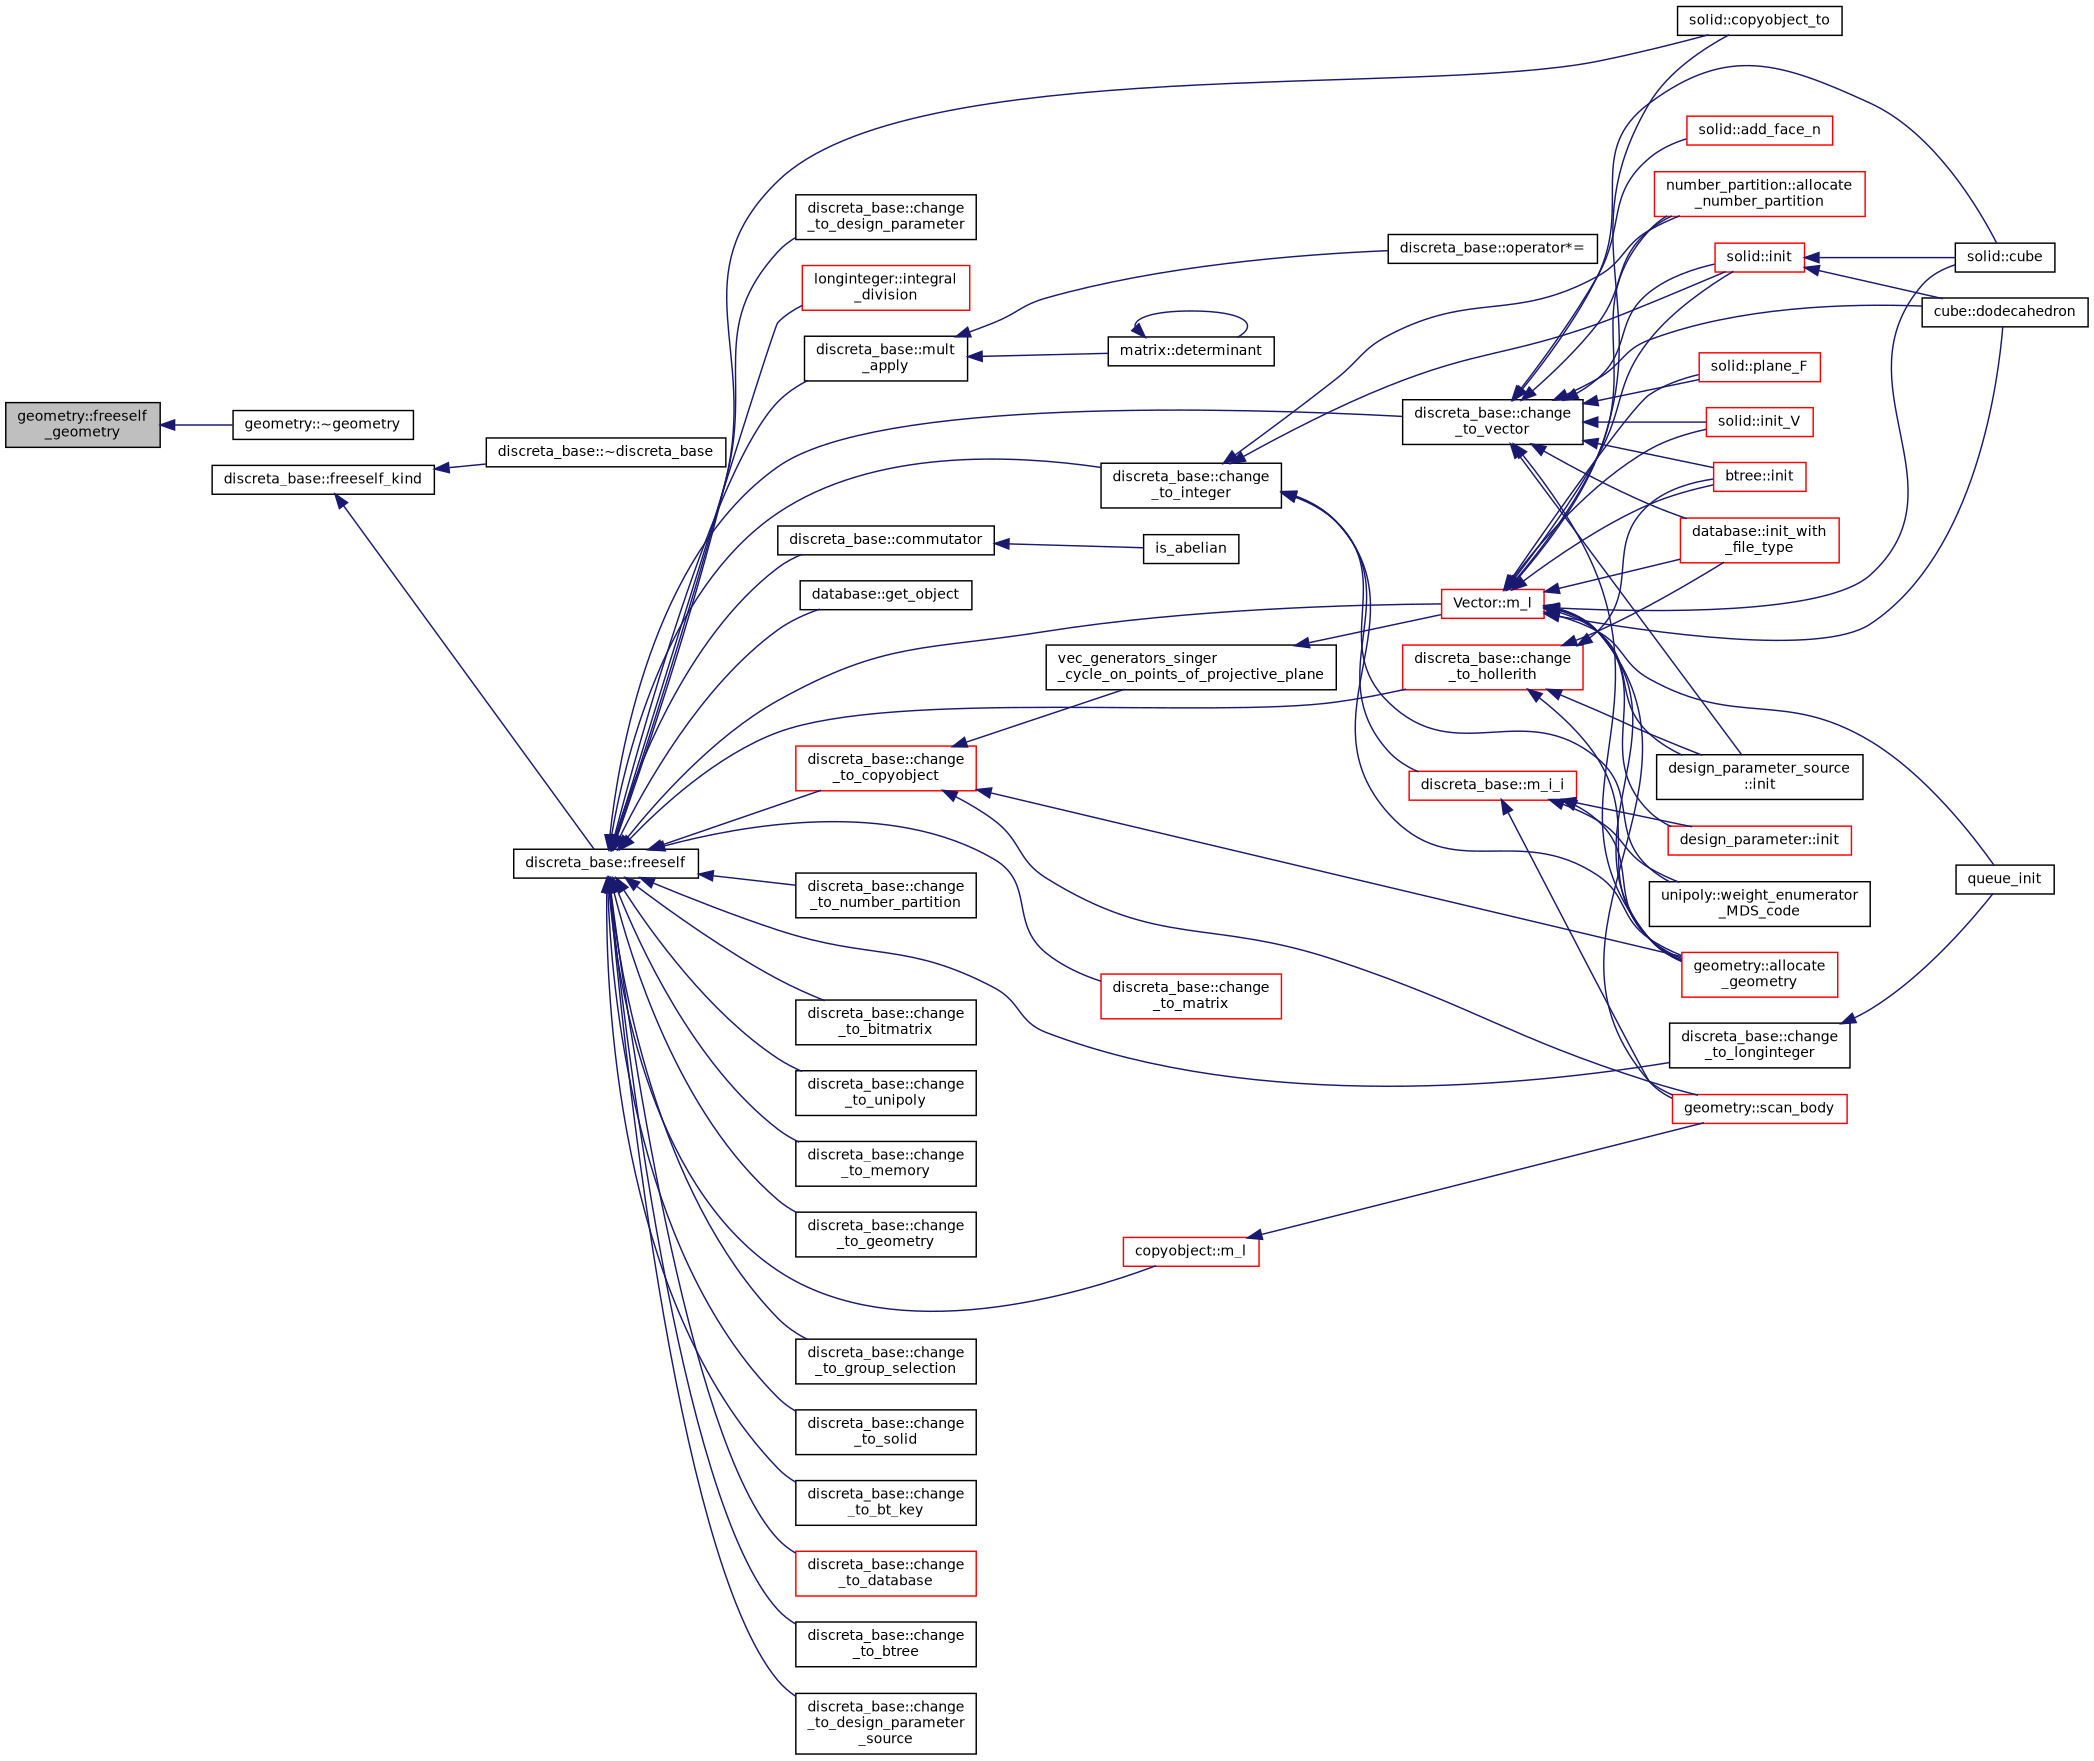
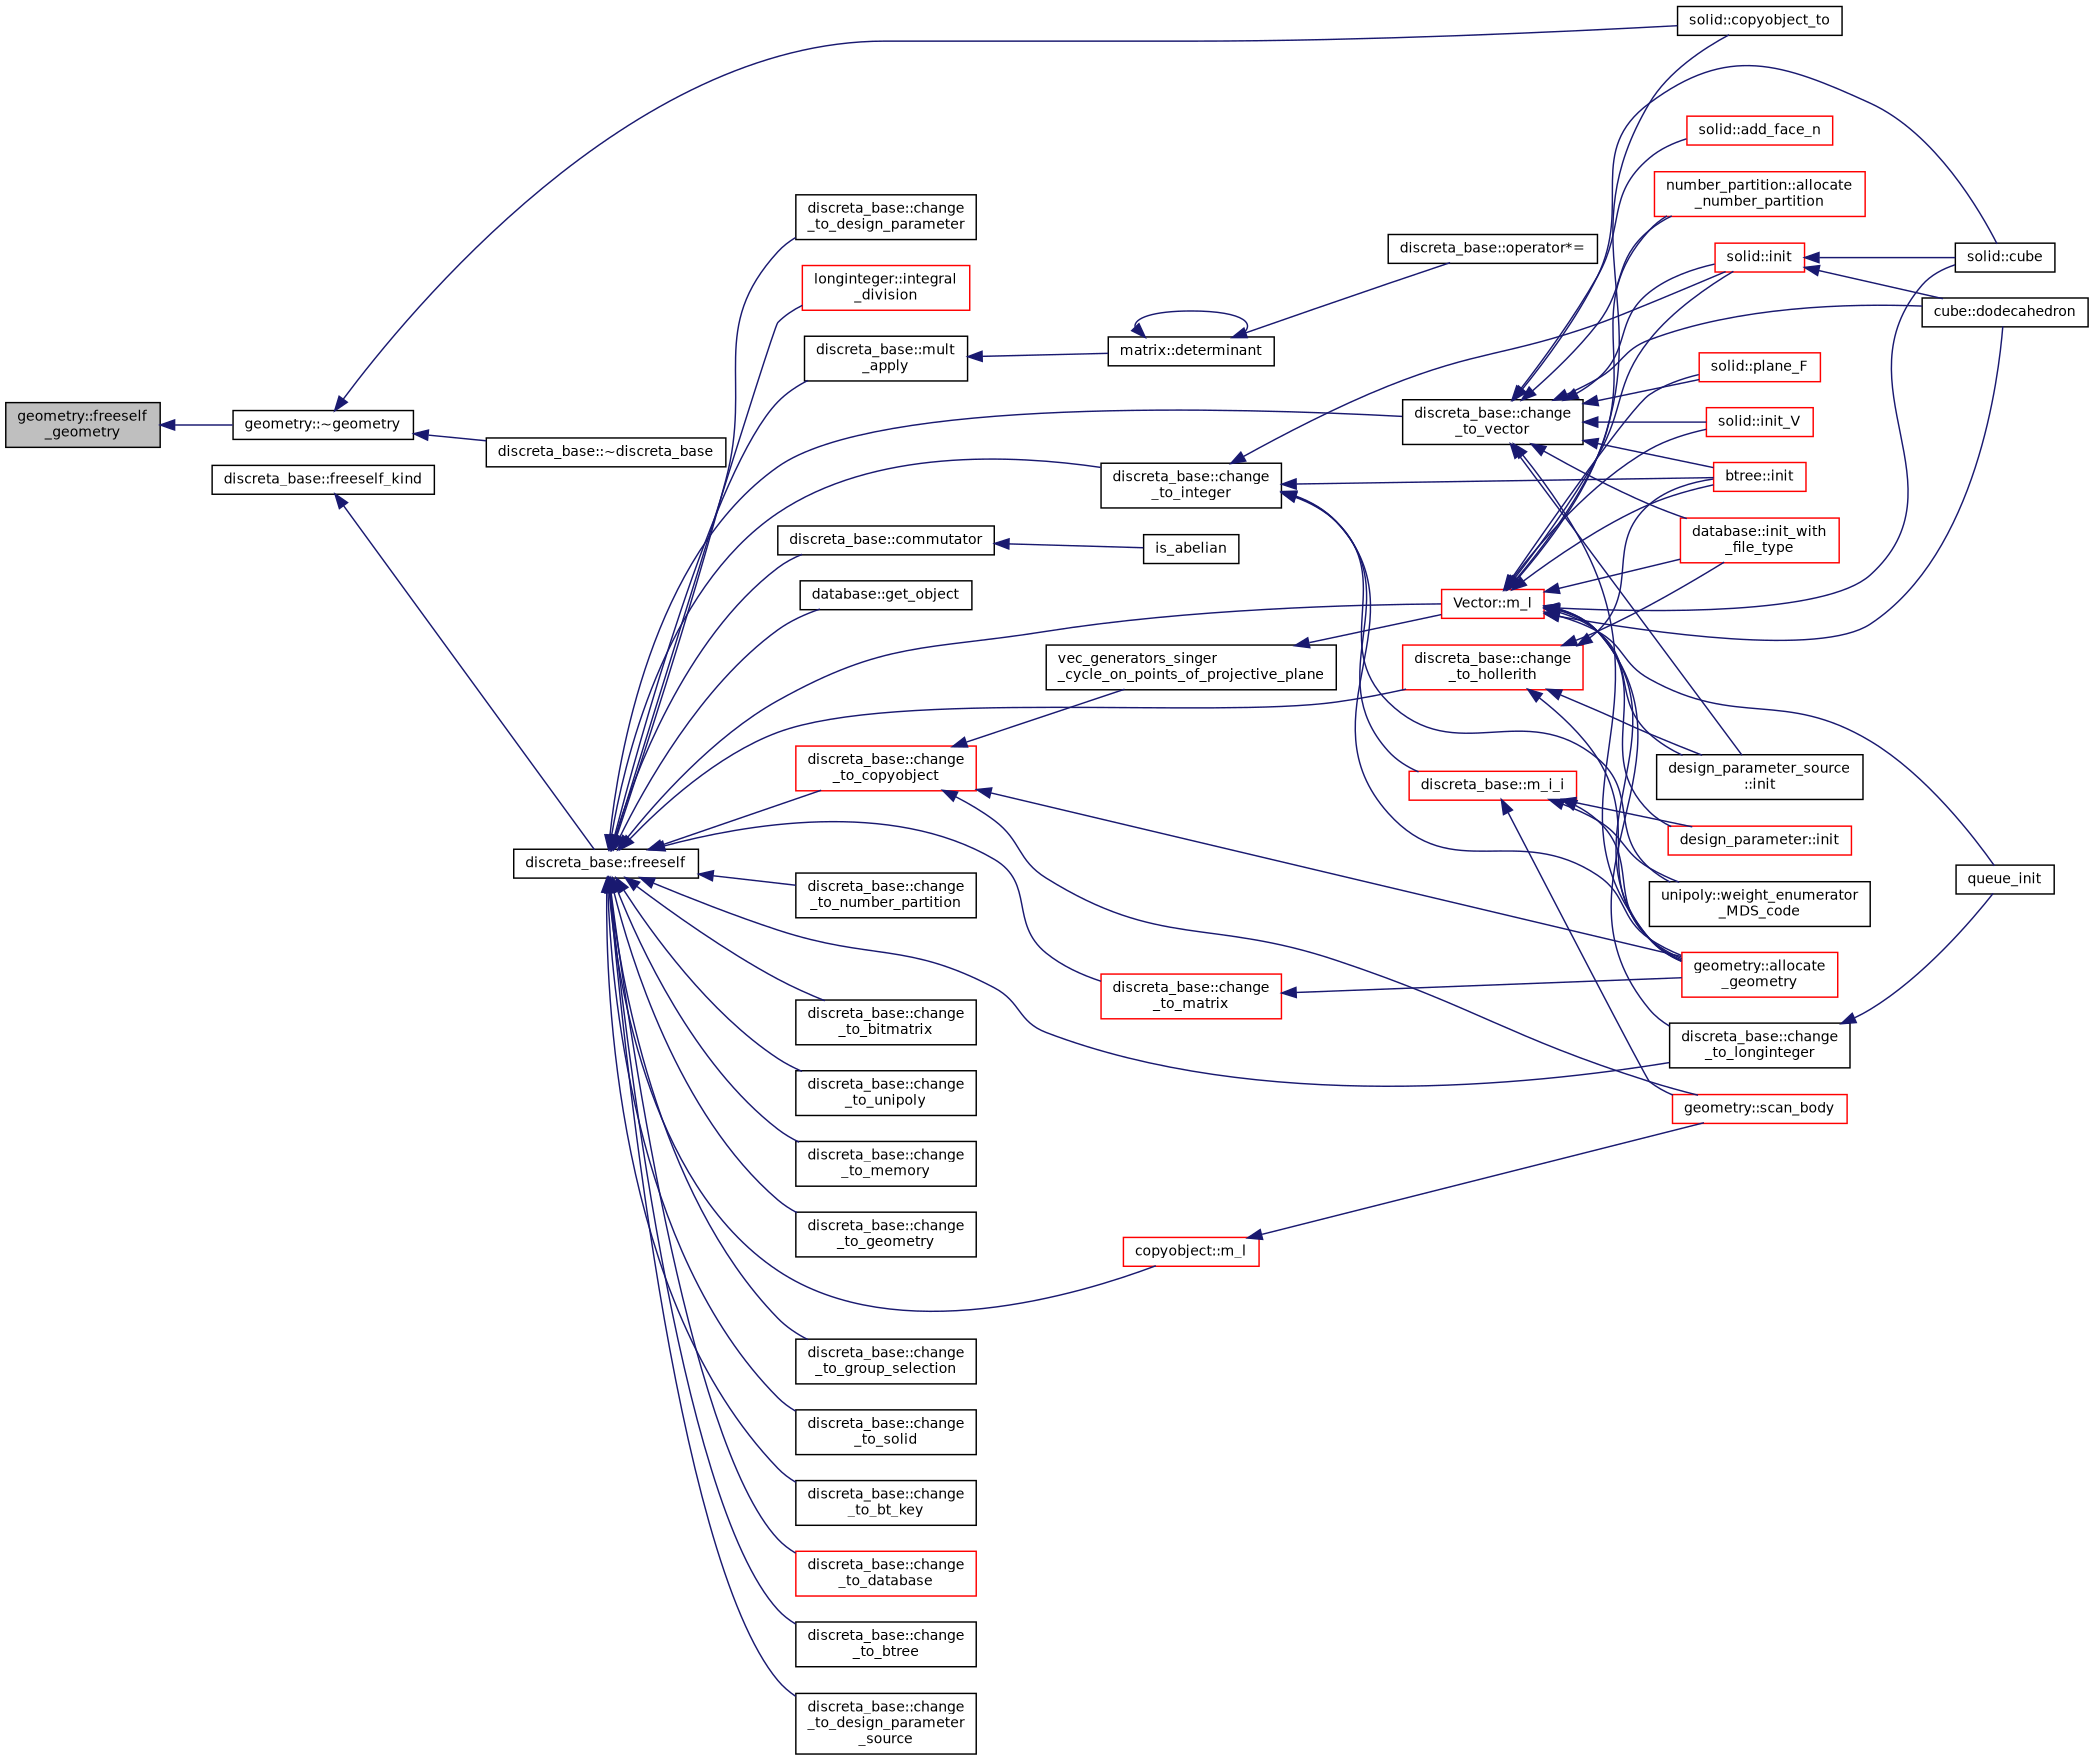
(897, 125) -> (946, 41)
(1174, 271) -> (1348, 297)
(1448, 313) -> (1505, 481)
(468, 466) -> (457, 438)
(1639, 781) -> (1612, 915)
none -> (1489, 985)
